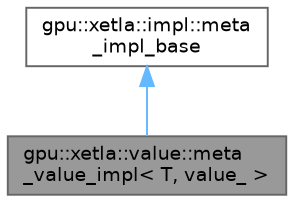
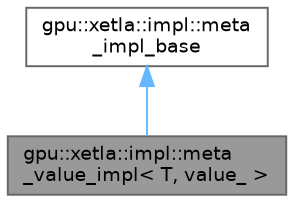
(147, 166) -> (147, 166)
